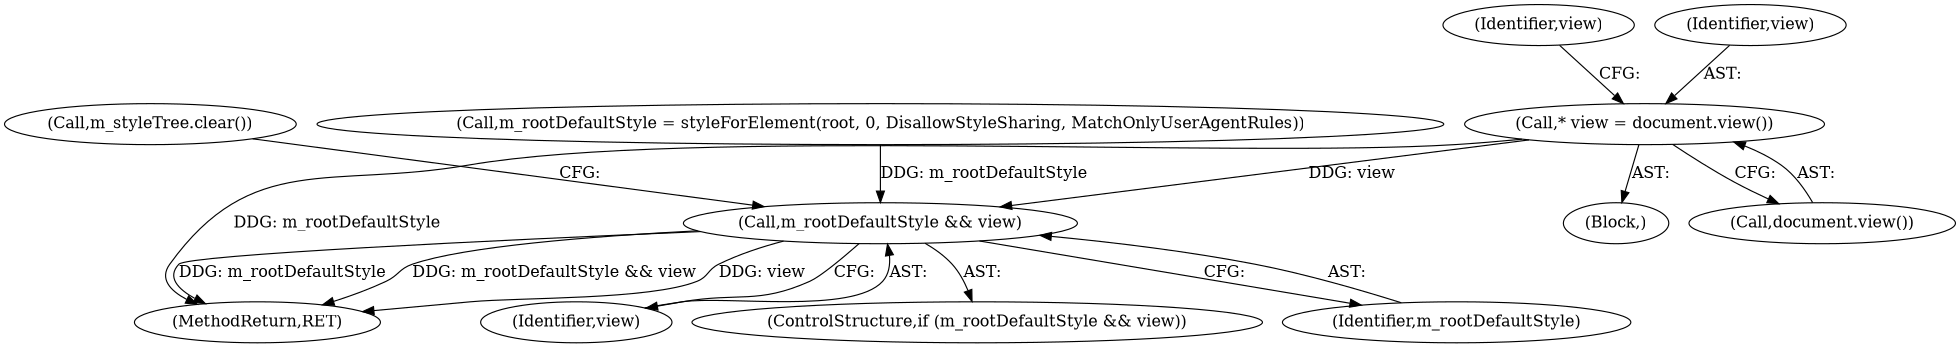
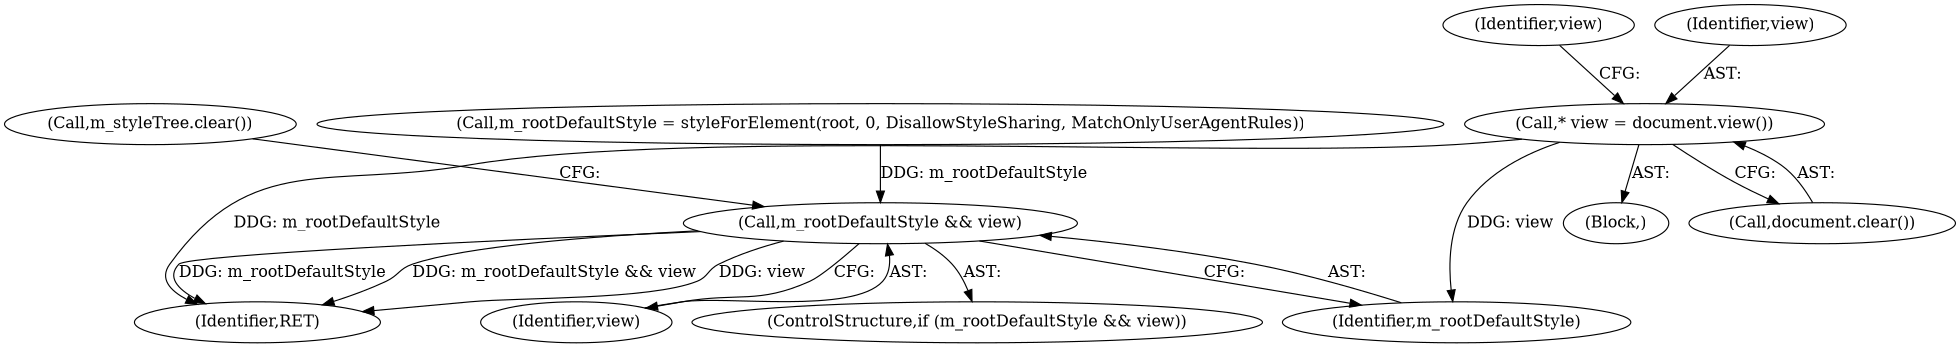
(1270, 173) -> (1474, 194)
(1822, 223) -> (1822, 223)
(257, 322) -> (257, 322)
